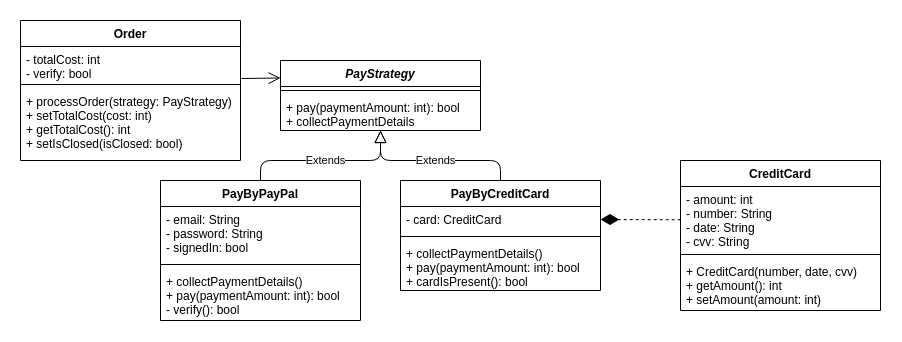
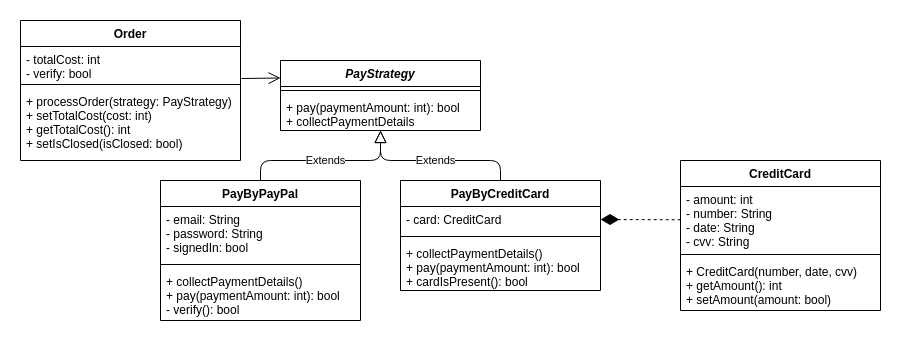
(781, 272) -> (781, 272)
